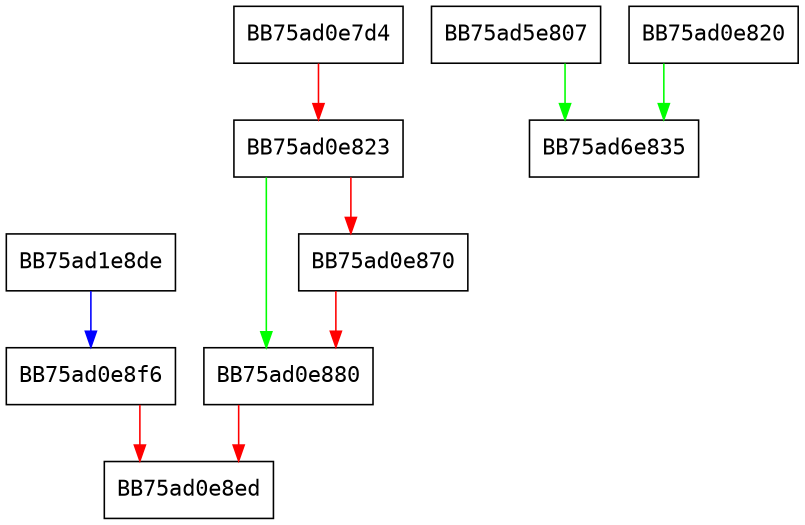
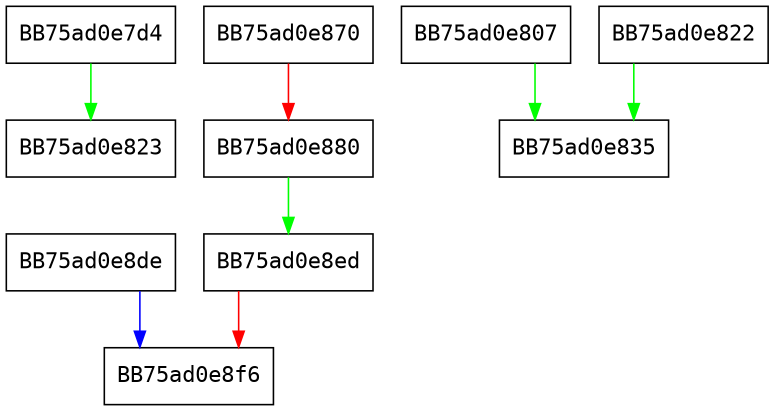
(516, 35) -> (486, 35)
(714, 35) -> (684, 35)
(318, 84) -> (91, 84)
(614, 149) -> (584, 149)
(351, 197) -> none
(266, 255) -> none
(91, 262) -> (91, 262)
(140, 425) -> (239, 311)
(239, 425) -> (288, 197)
